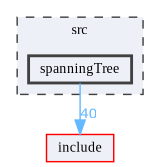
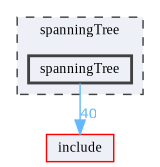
(80, 31) -> (80, 31)
